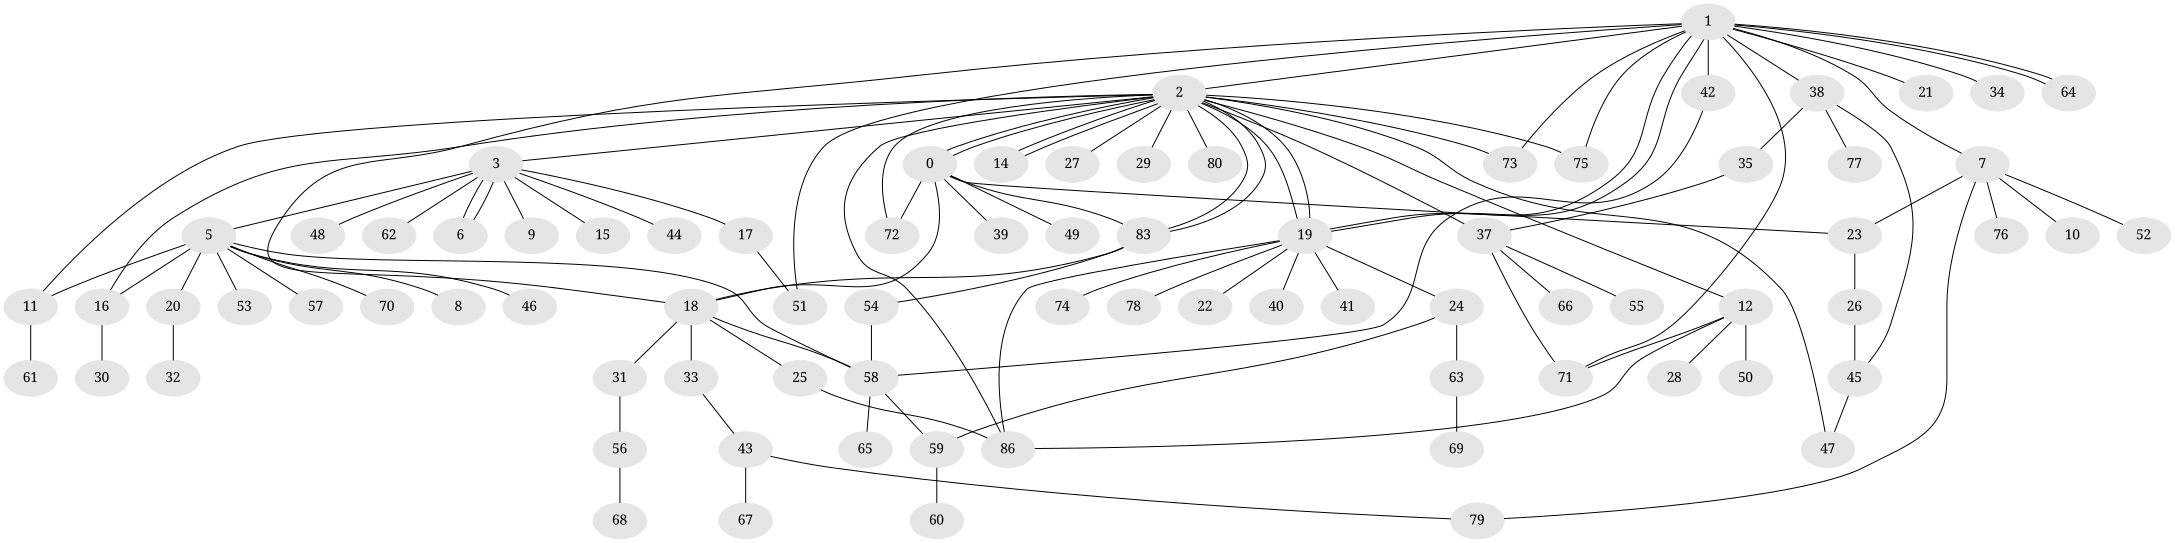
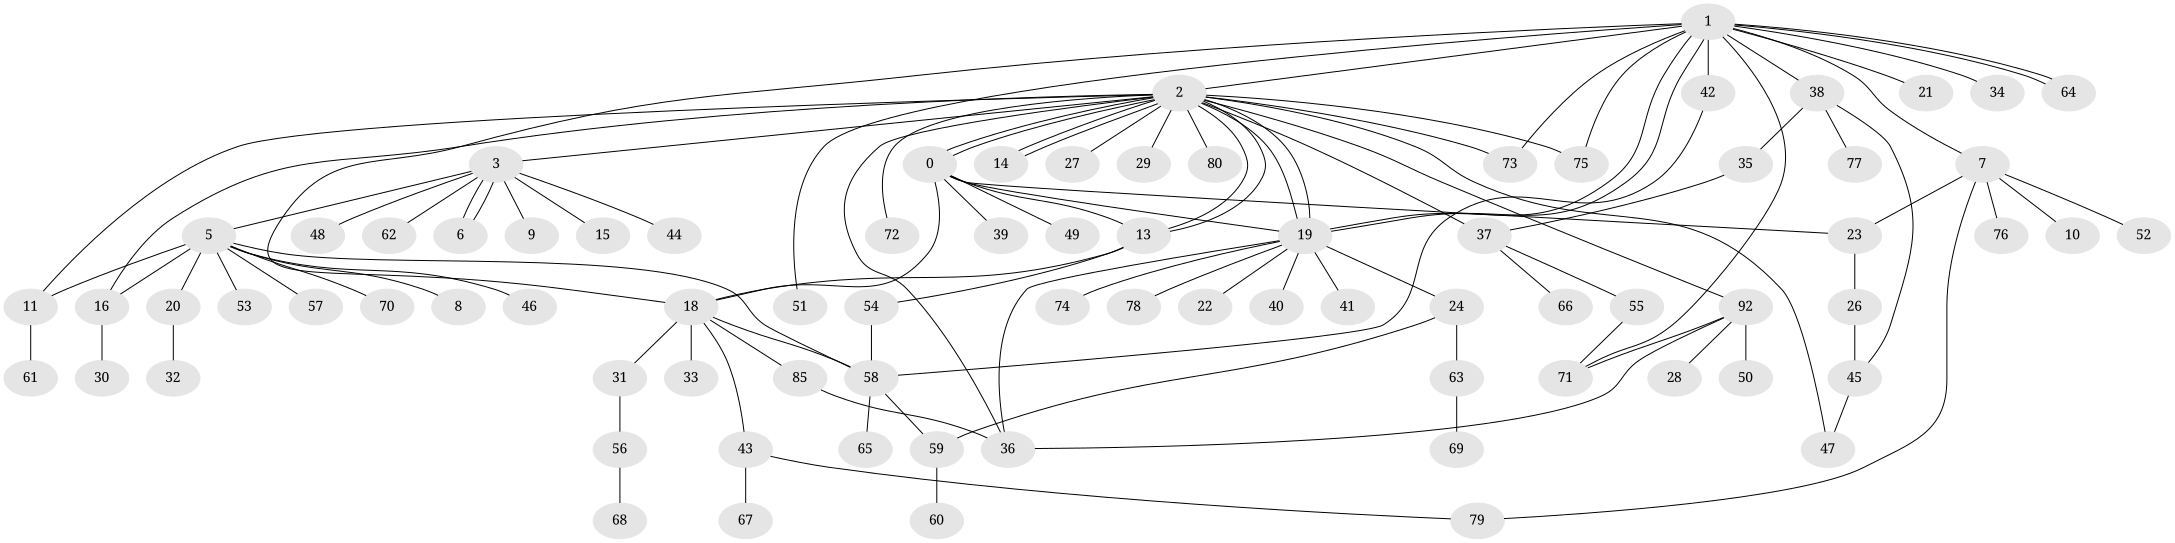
(911, 200) -> (1114, 207)
(746, 236) -> none
(1144, 236) -> (1144, 236)
(1746, 307) -> (1746, 307)
(1521, 309) -> (1601, 343)
(800, 378) -> (800, 378)
(718, 414) -> (732, 374)
(1008, 450) -> (1008, 450)
